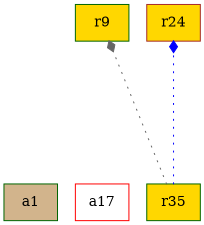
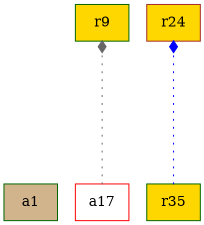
(140, 118) -> (102, 119)
